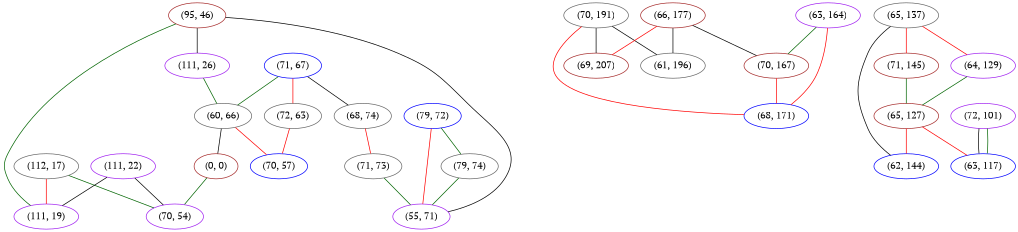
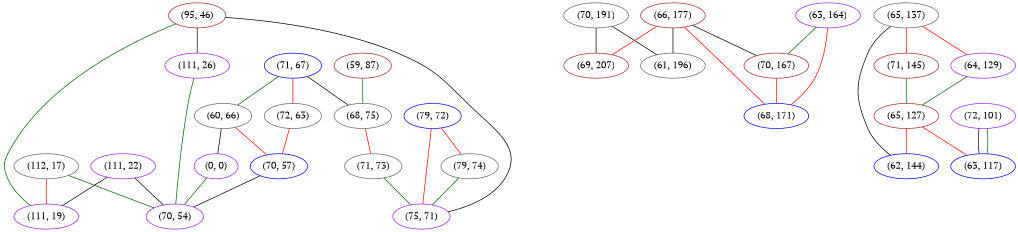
none -> (363, 66)
(210, 91) -> (182, 141)
(617, 102) -> (725, 66)
(363, 116) -> (363, 116)
(451, 141) -> (451, 141)
(216, 166) -> (216, 166)
none -> (227, 191)
(421, 217) -> (421, 217)
